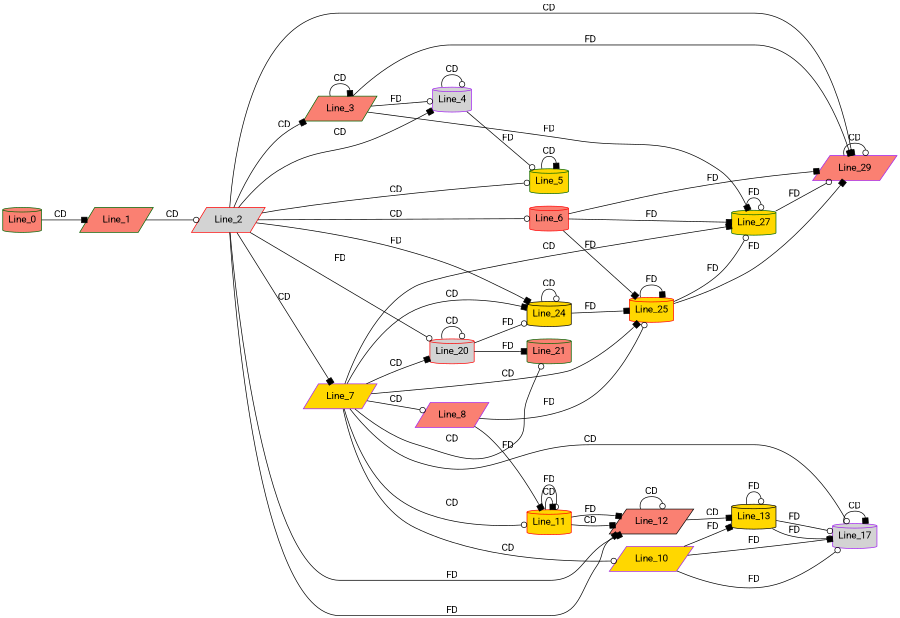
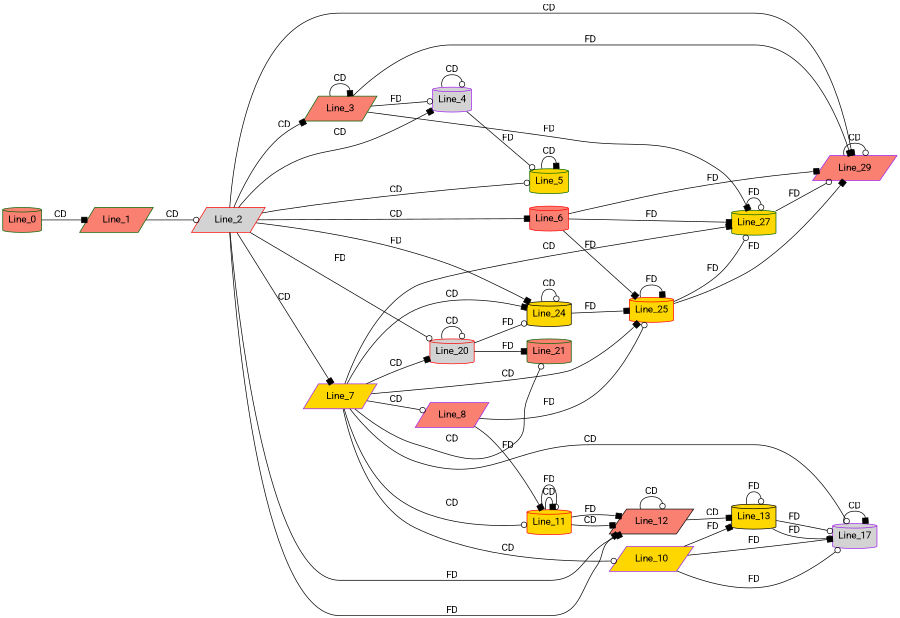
(391, 219) -> (390, 219)
